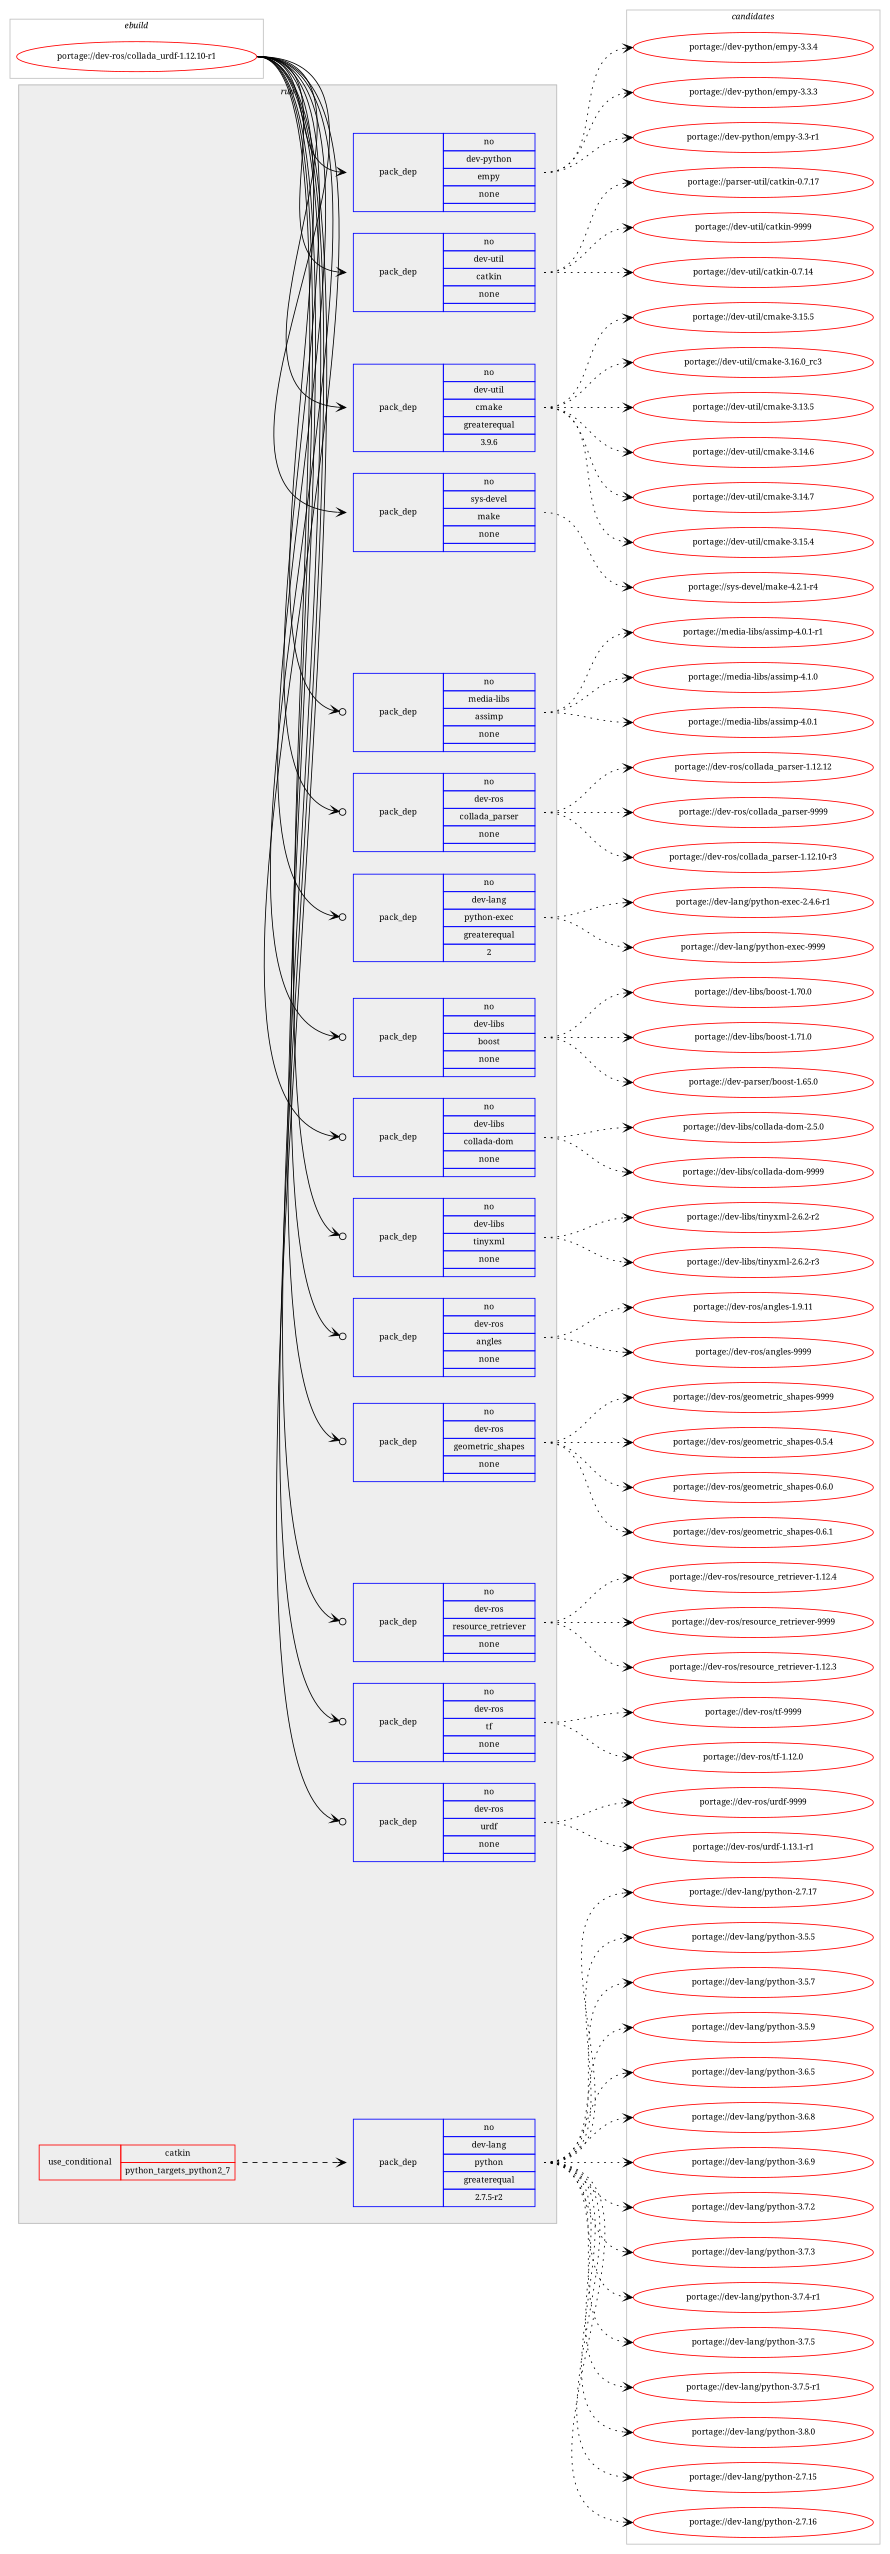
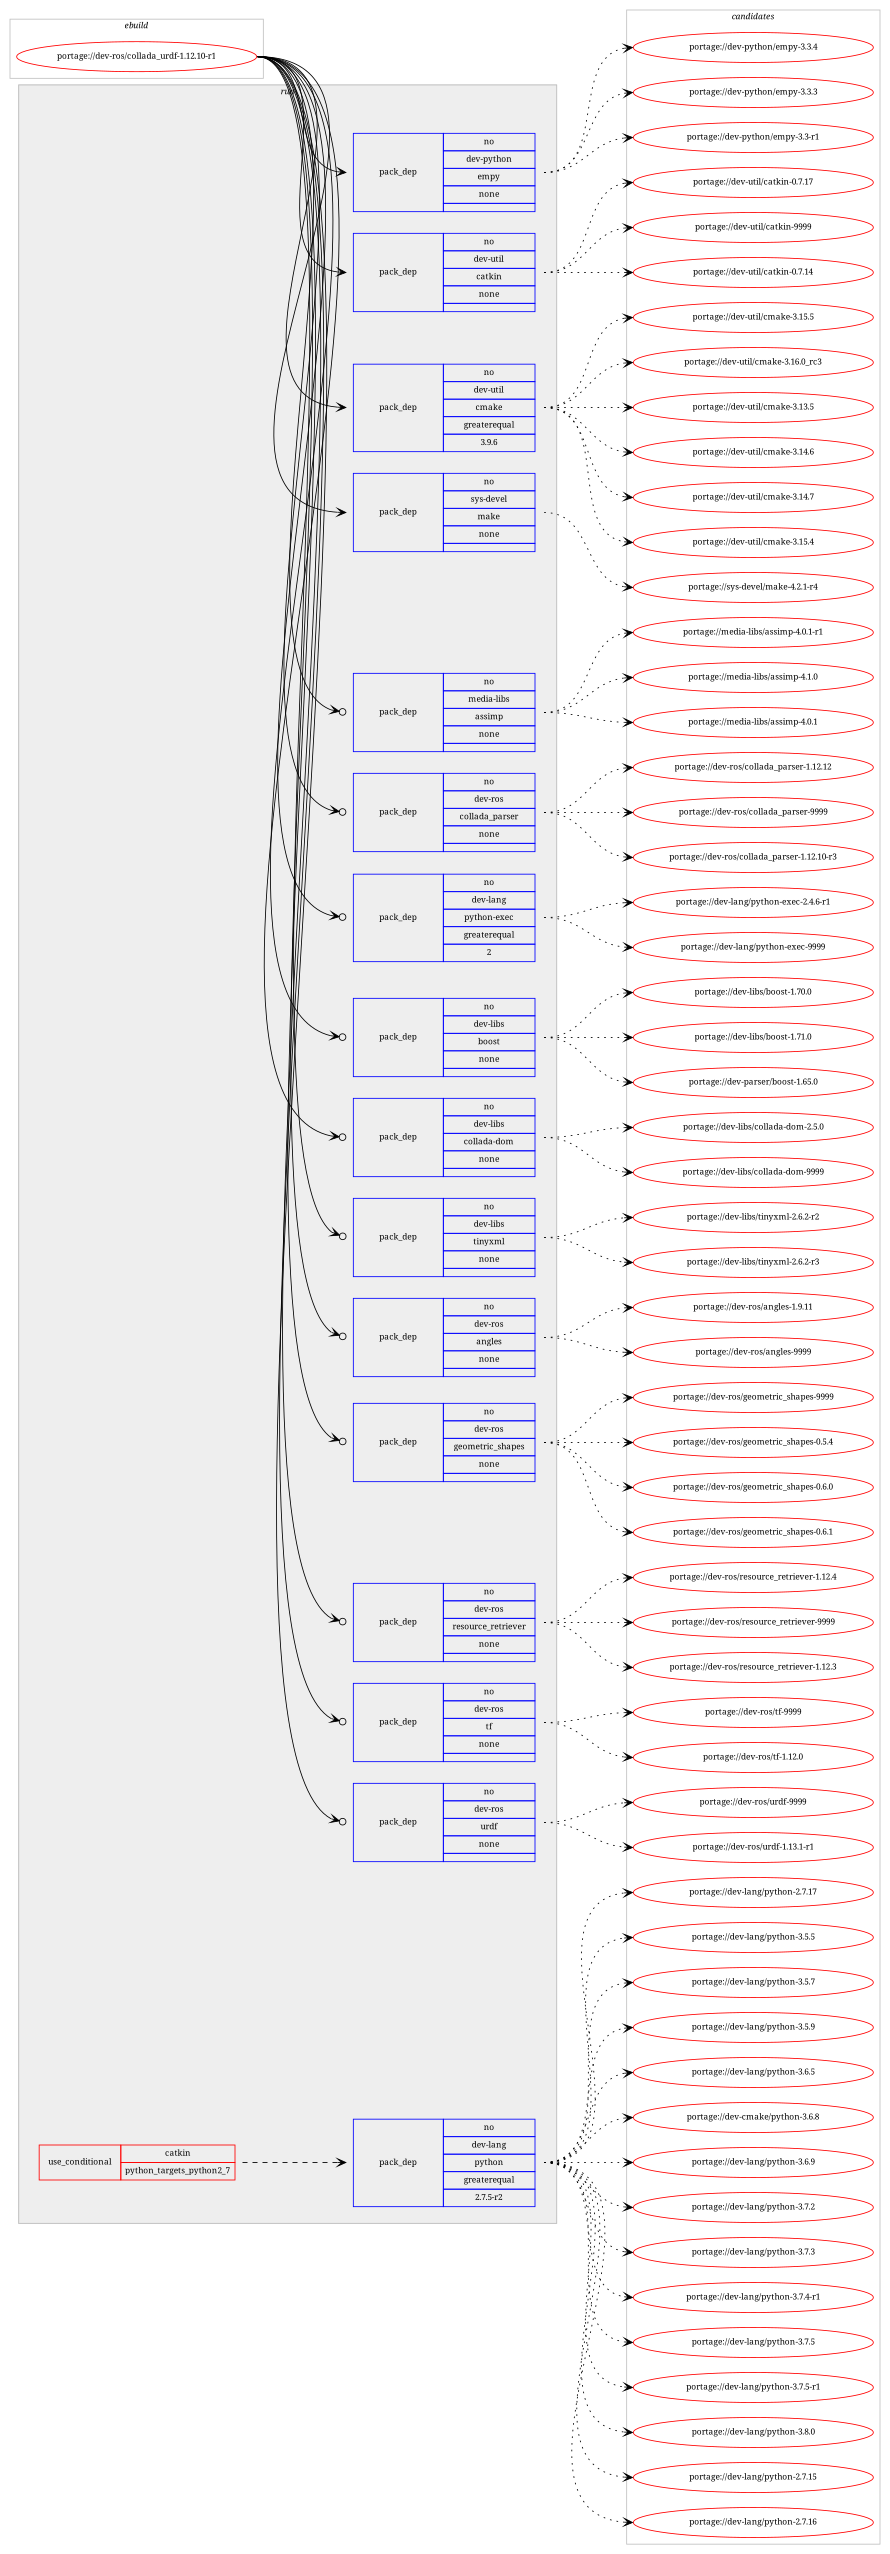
(753, 182) -> (753, 182)
(753, 2118) -> (753, 2118)
